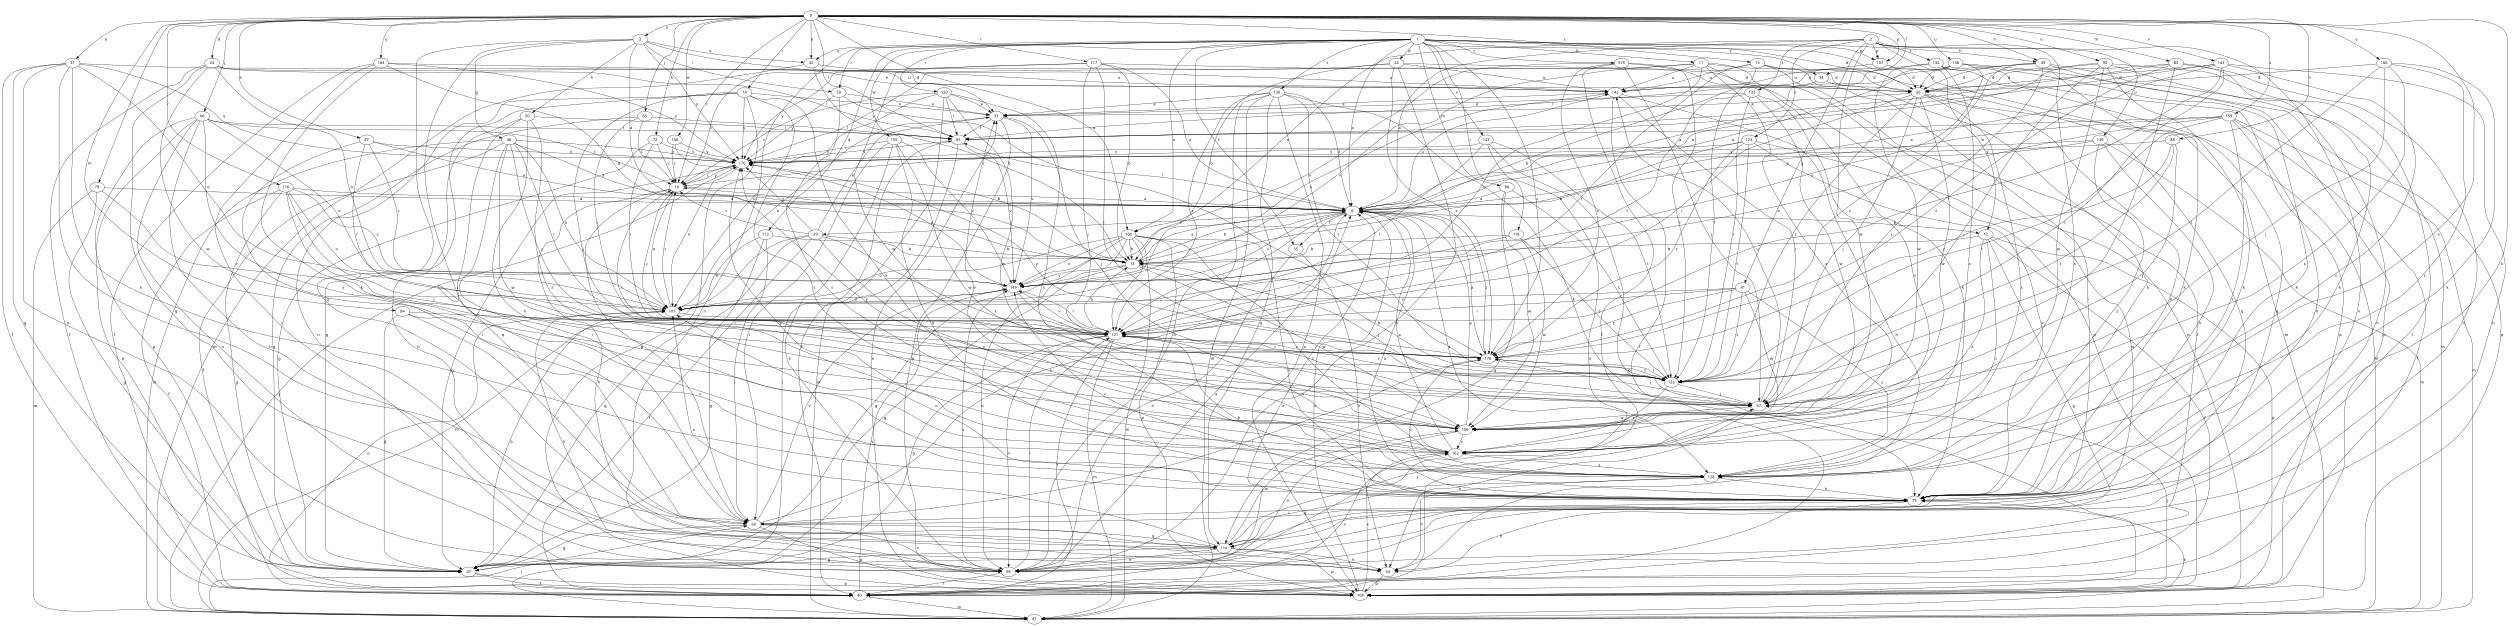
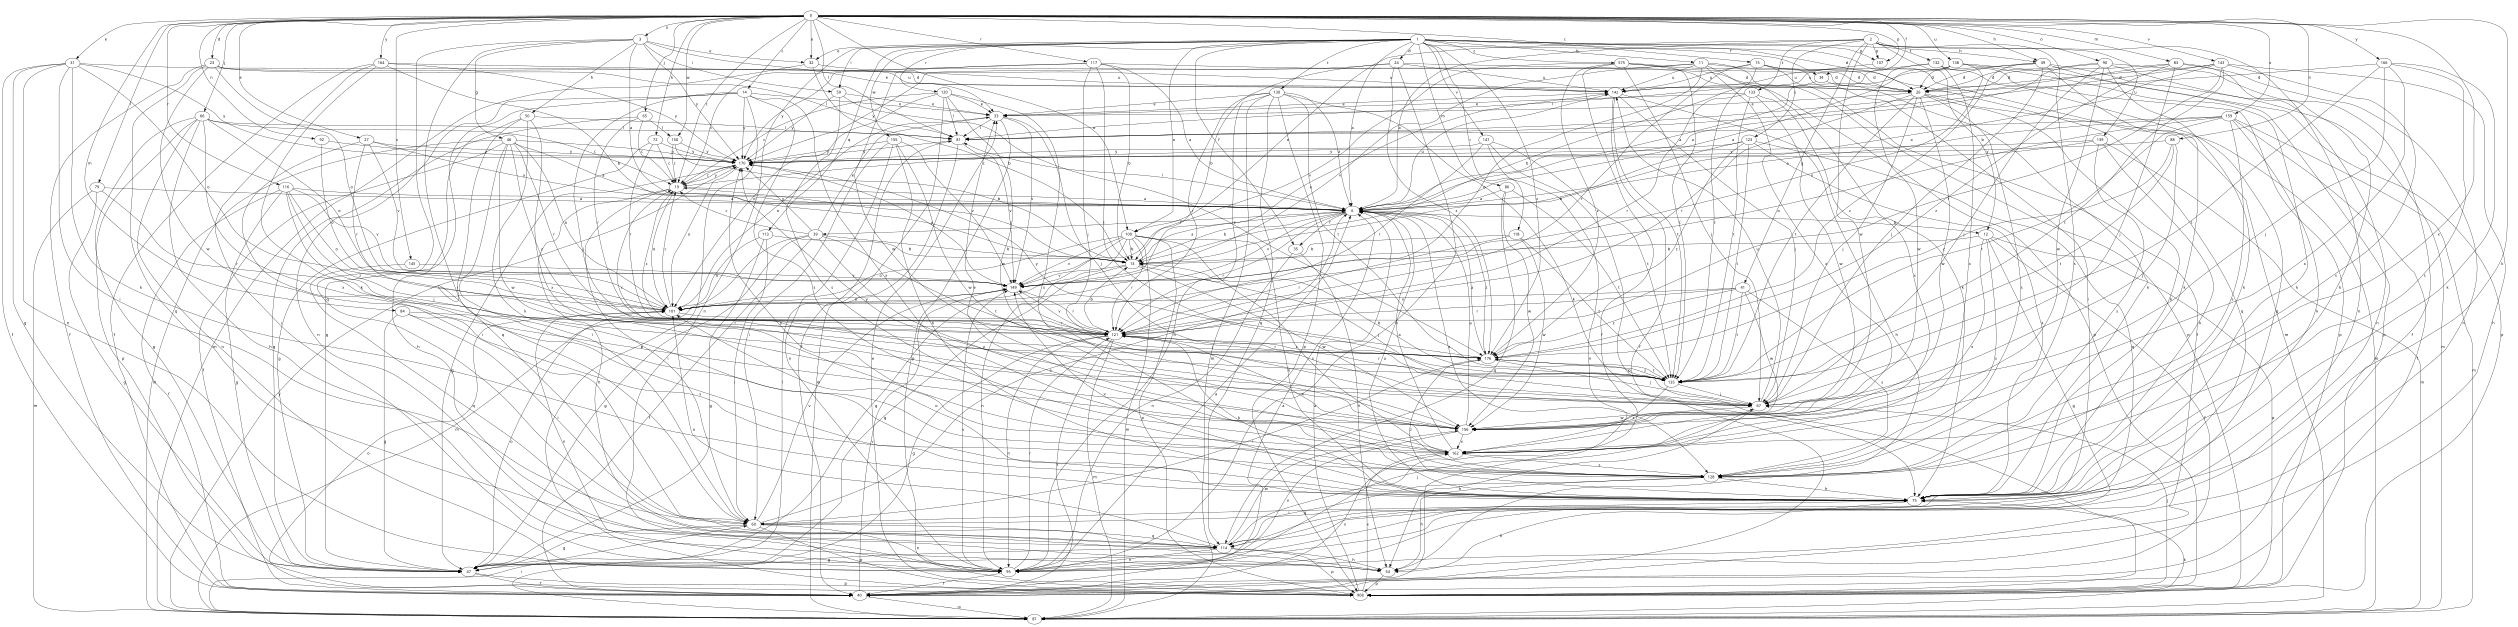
(1901, 71) -> (1721, 69)
(800, 126) -> (659, 128)
none -> (322, 140)
none -> (1668, 221)
none -> (412, 264)
(1360, 596) -> (1360, 596)
